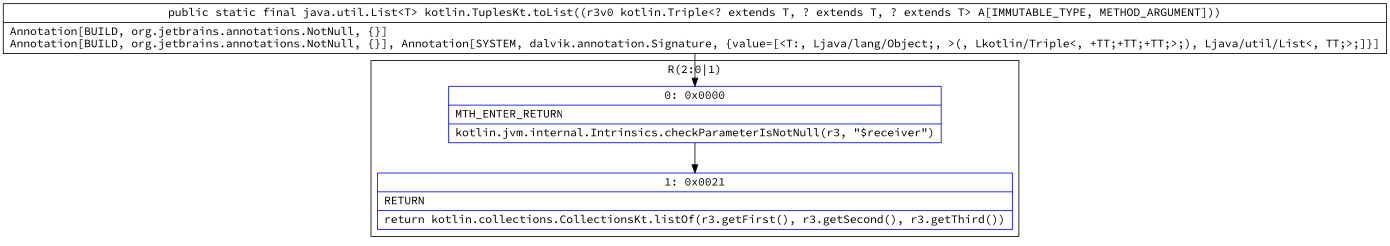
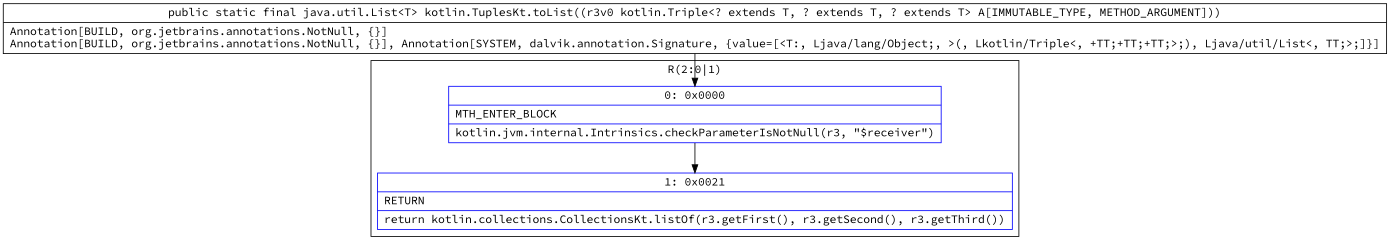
(510, 114) -> (506, 114)
